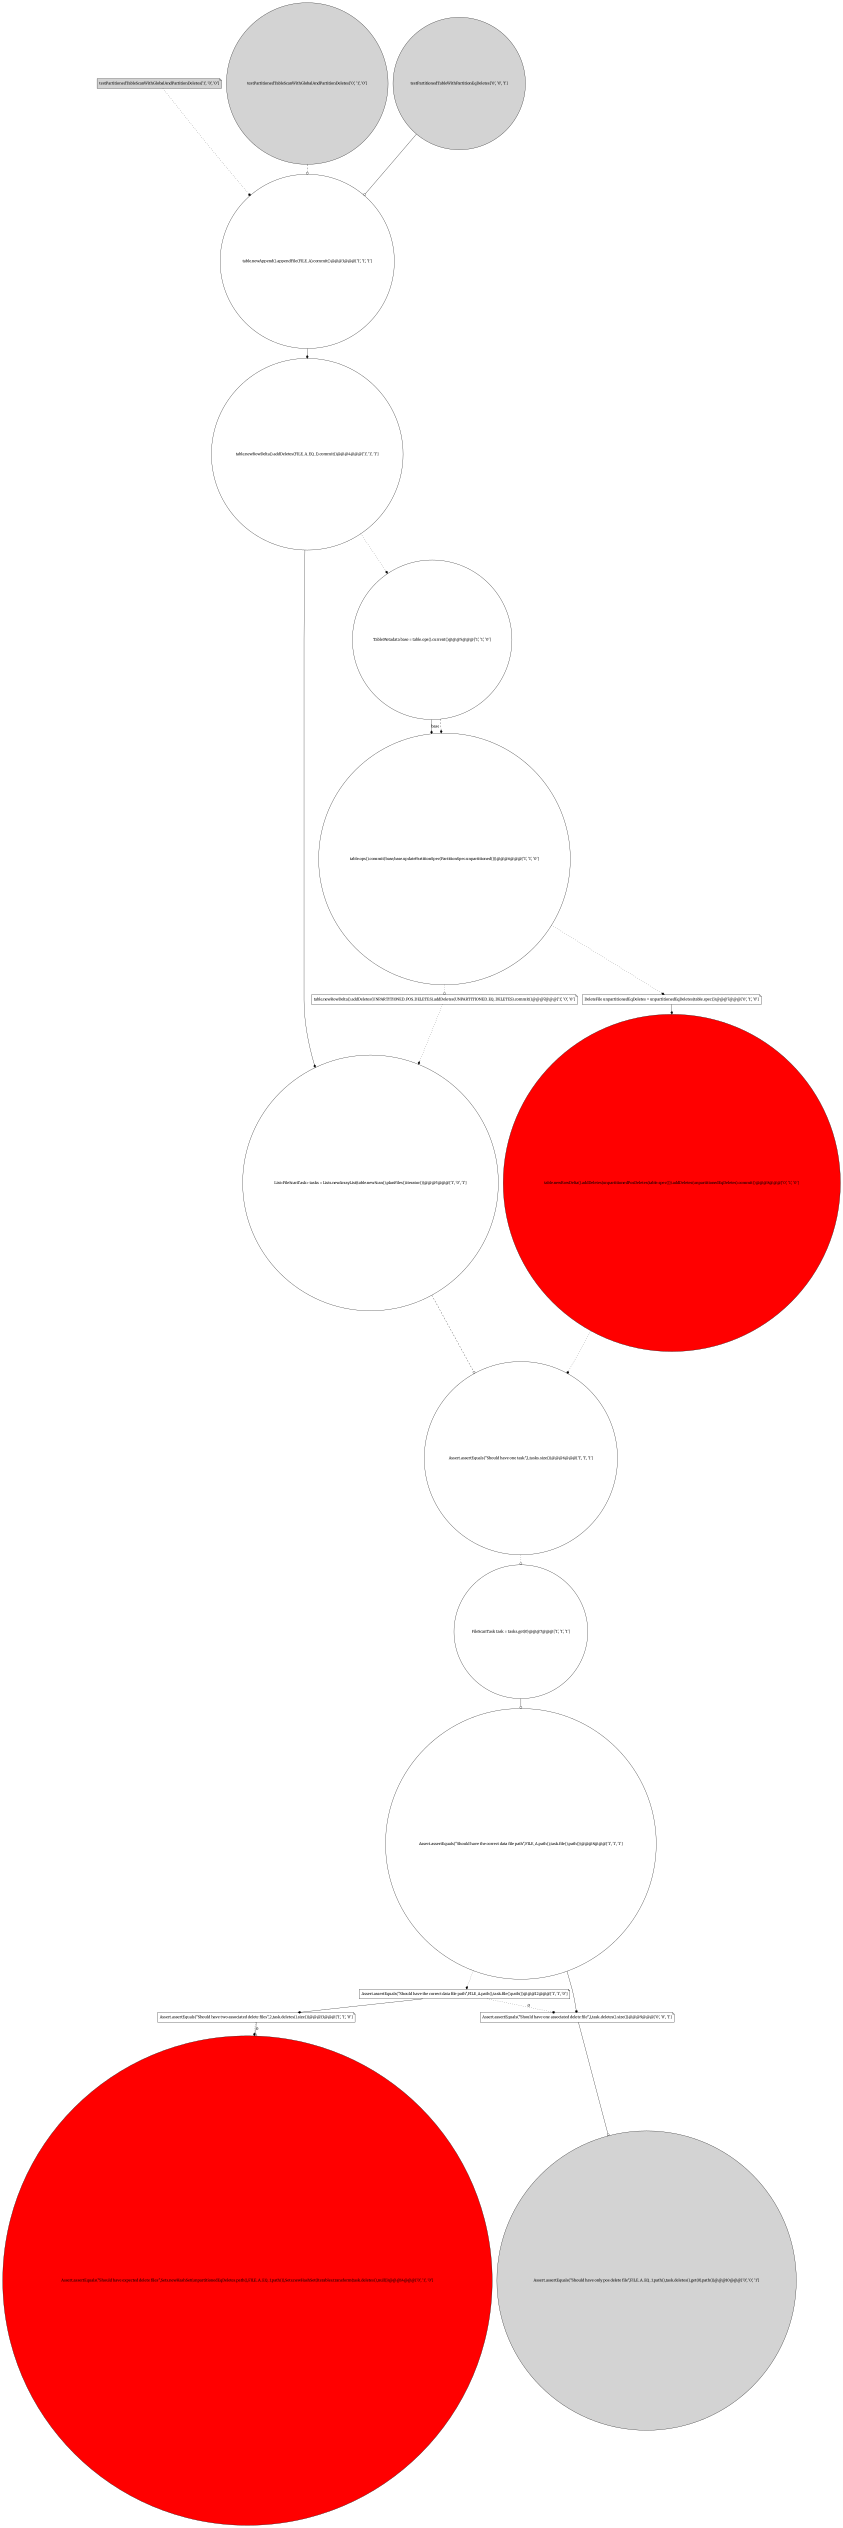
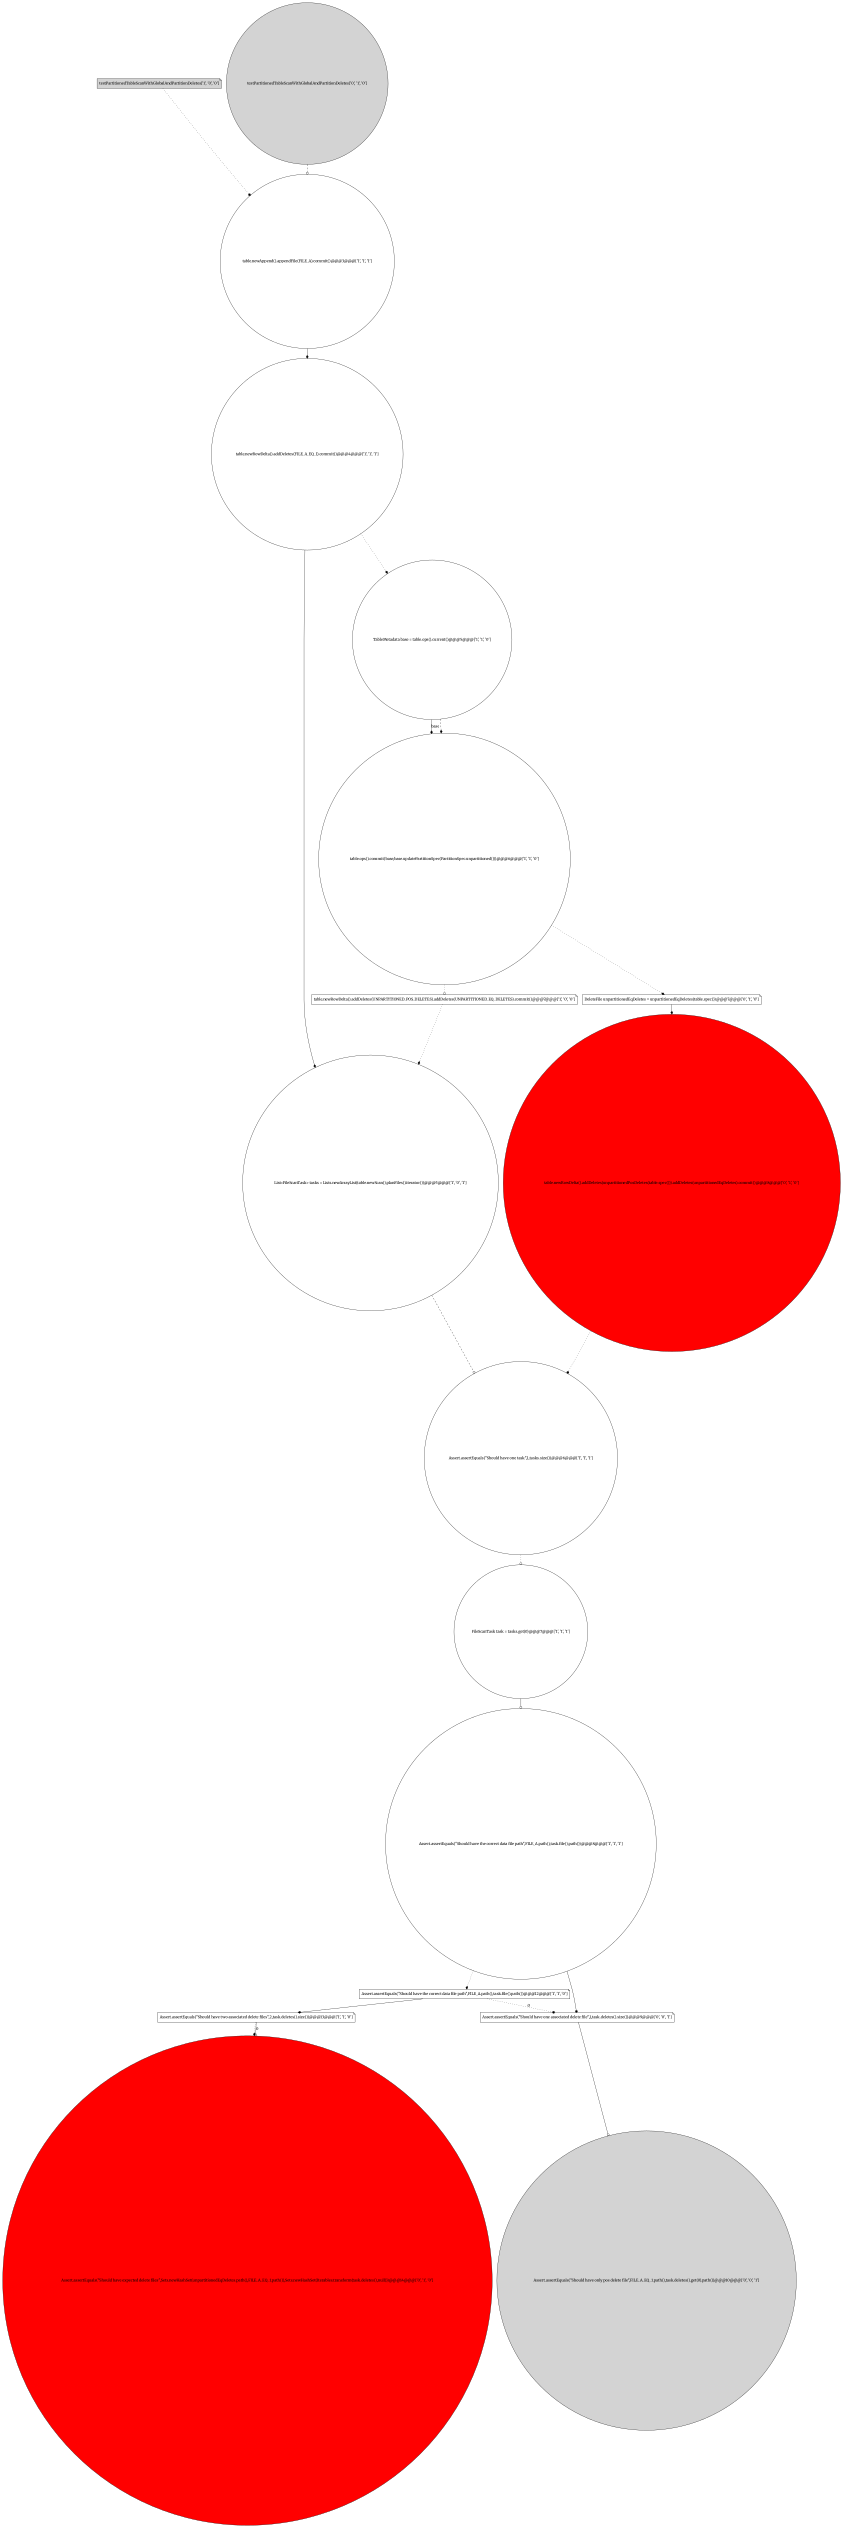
(459, 84) -> none
